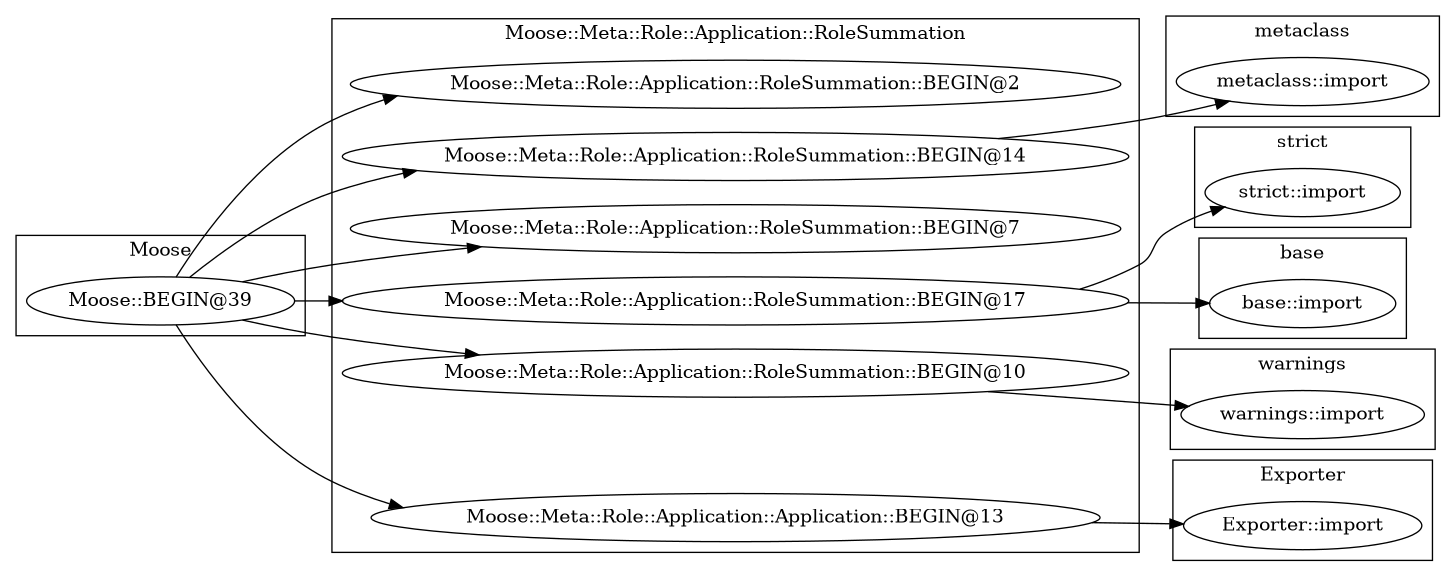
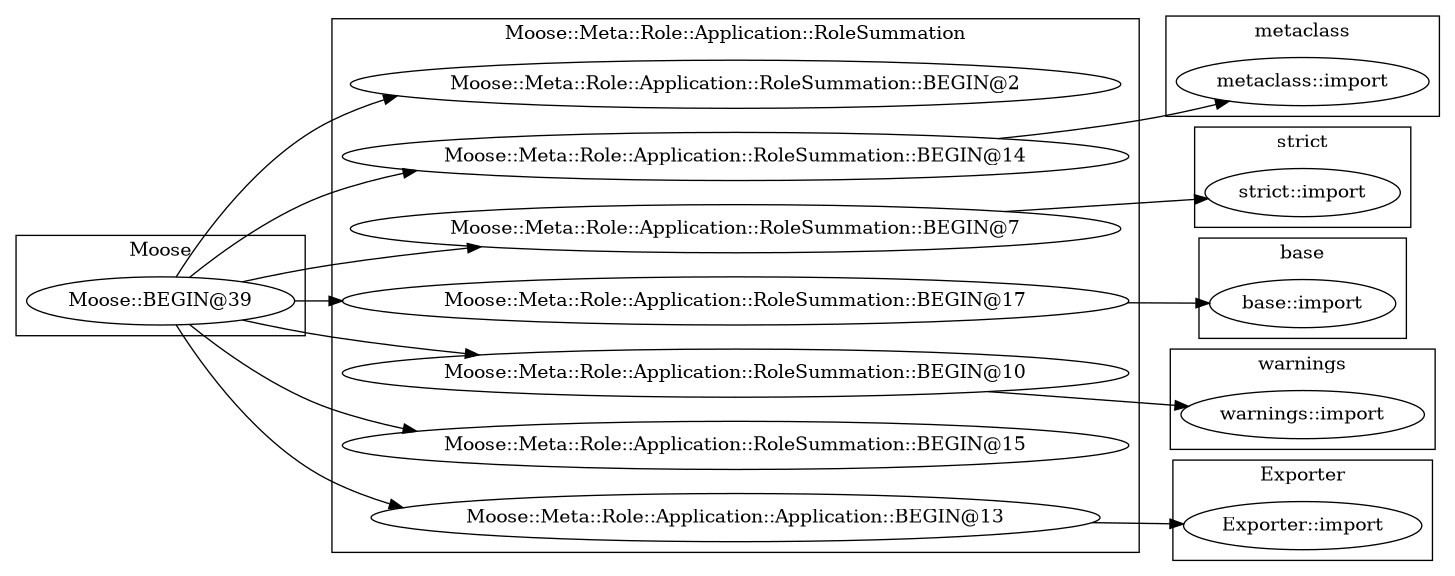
(1150, 255) -> (1100, 205)
none -> (736, 445)
